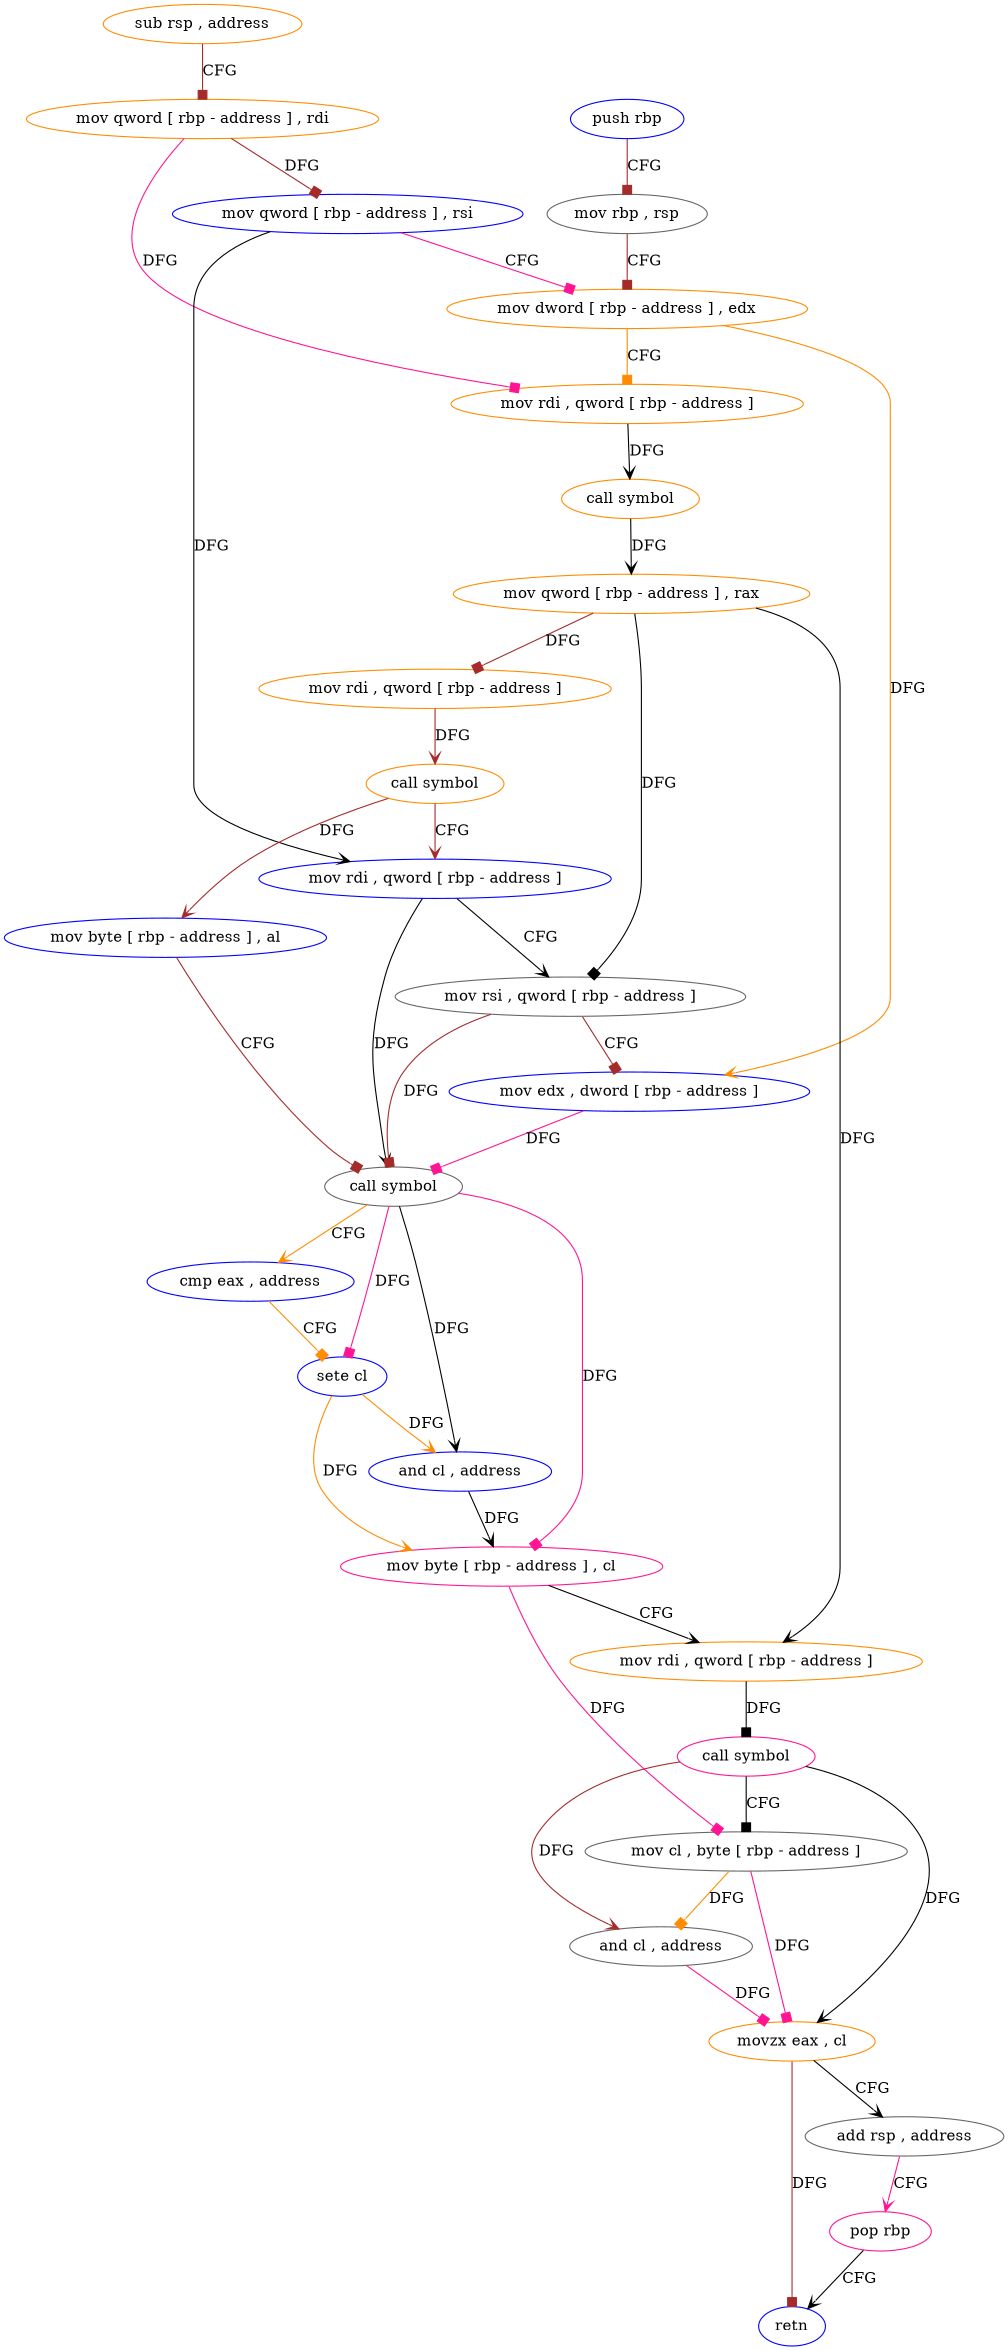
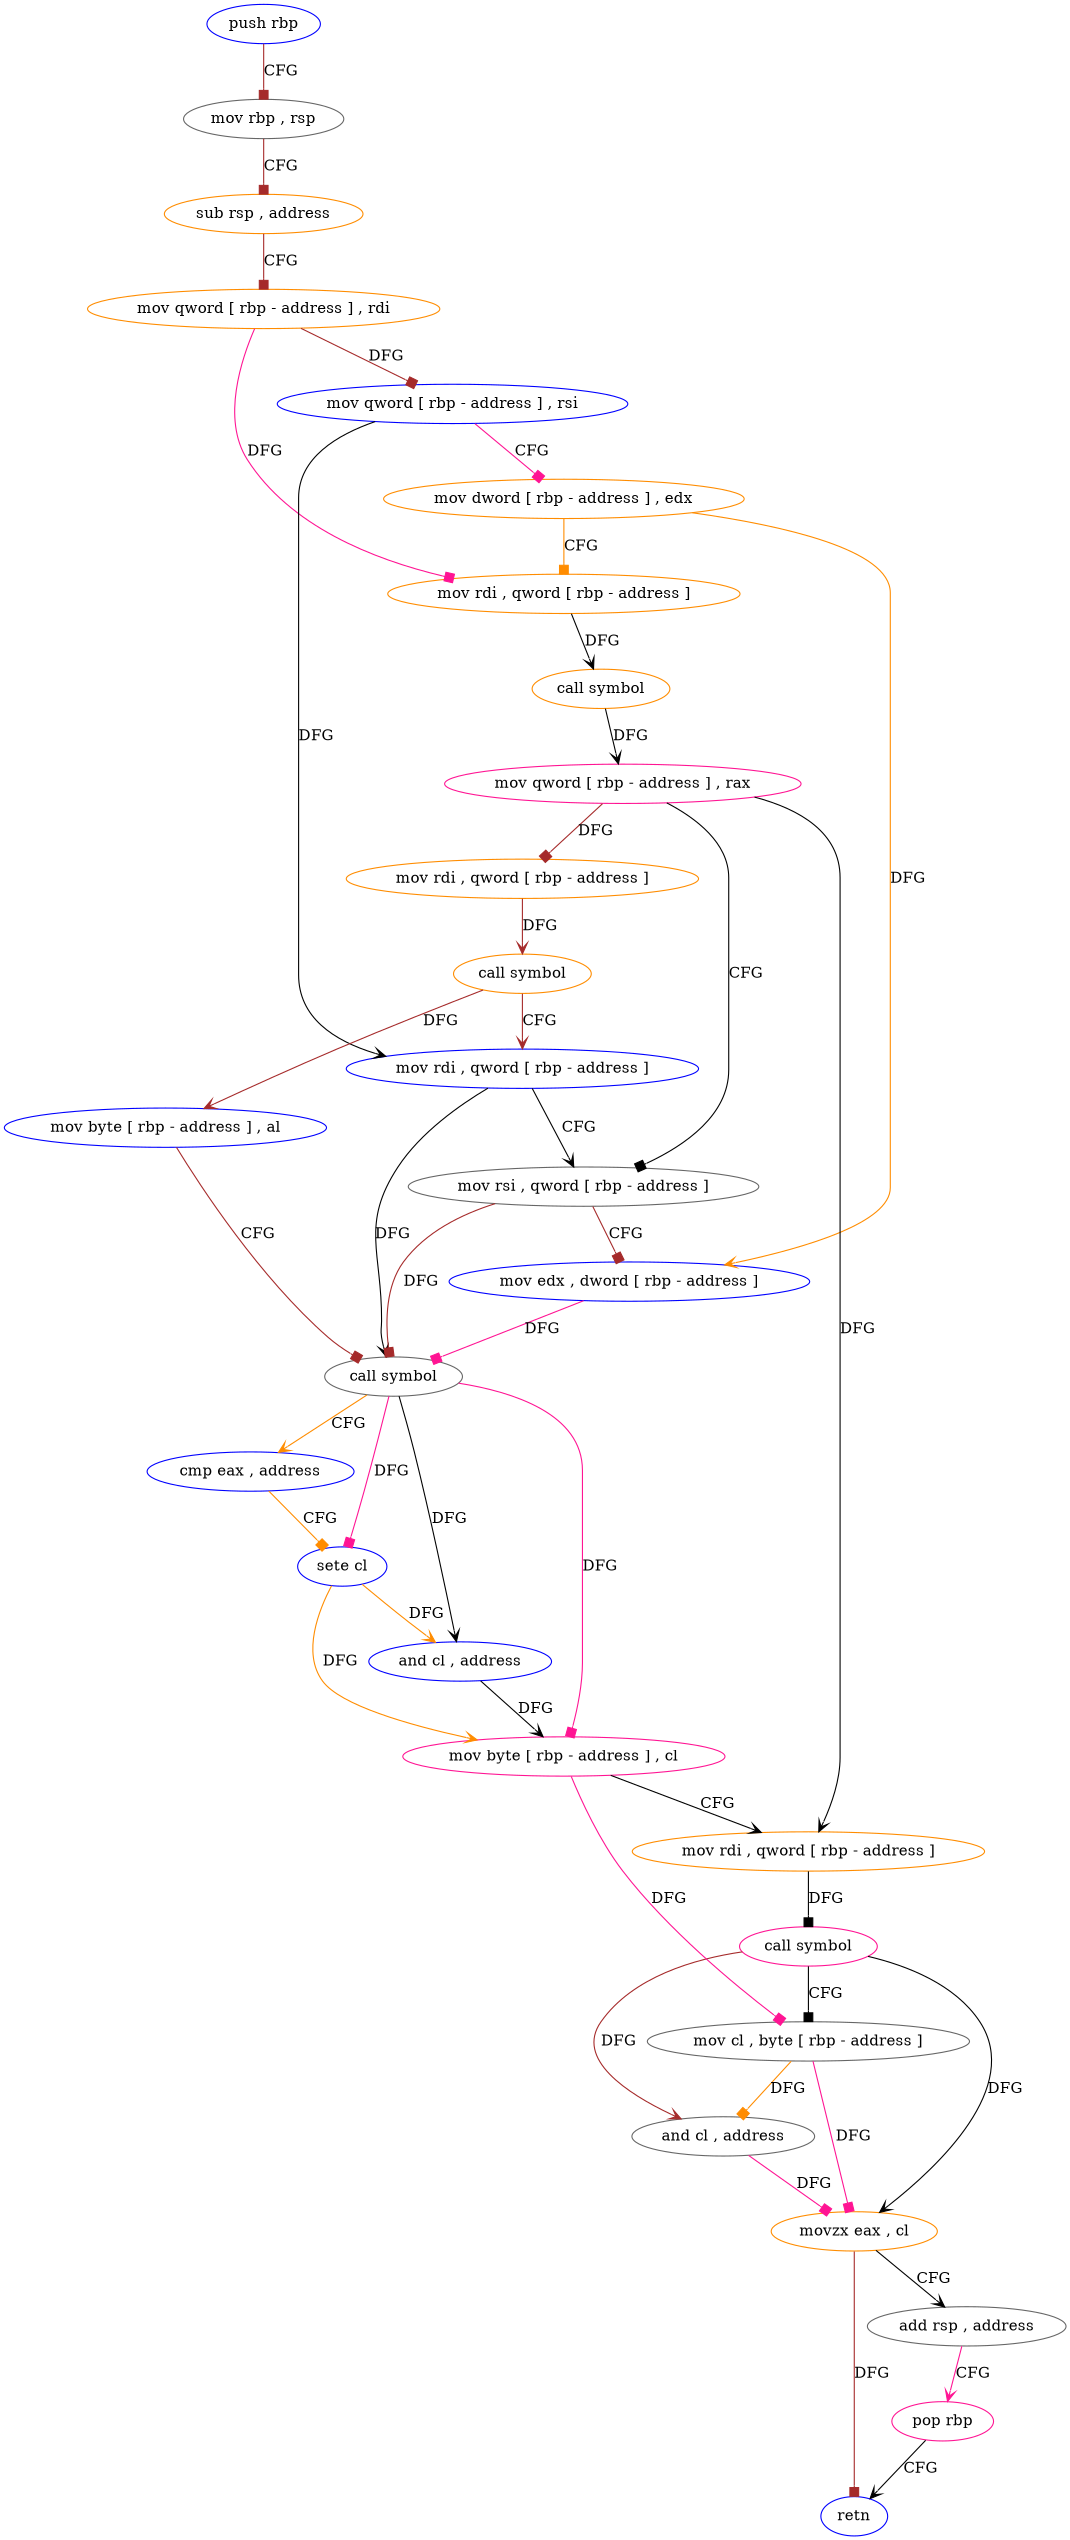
(627, 256) -> (264, 161)
(632, 594) -> (623, 784)
(659, 784) -> (746, 974)
